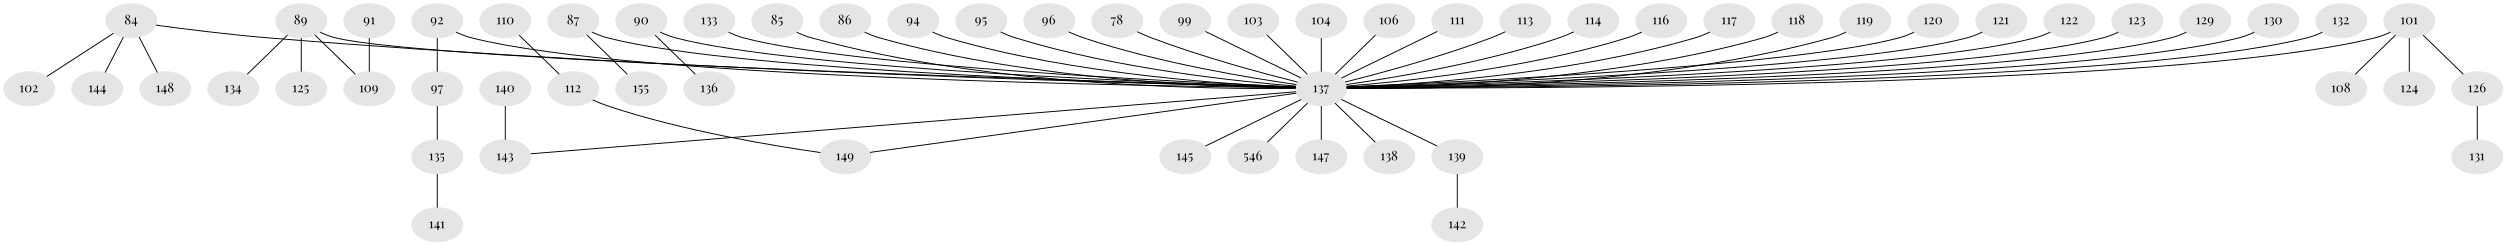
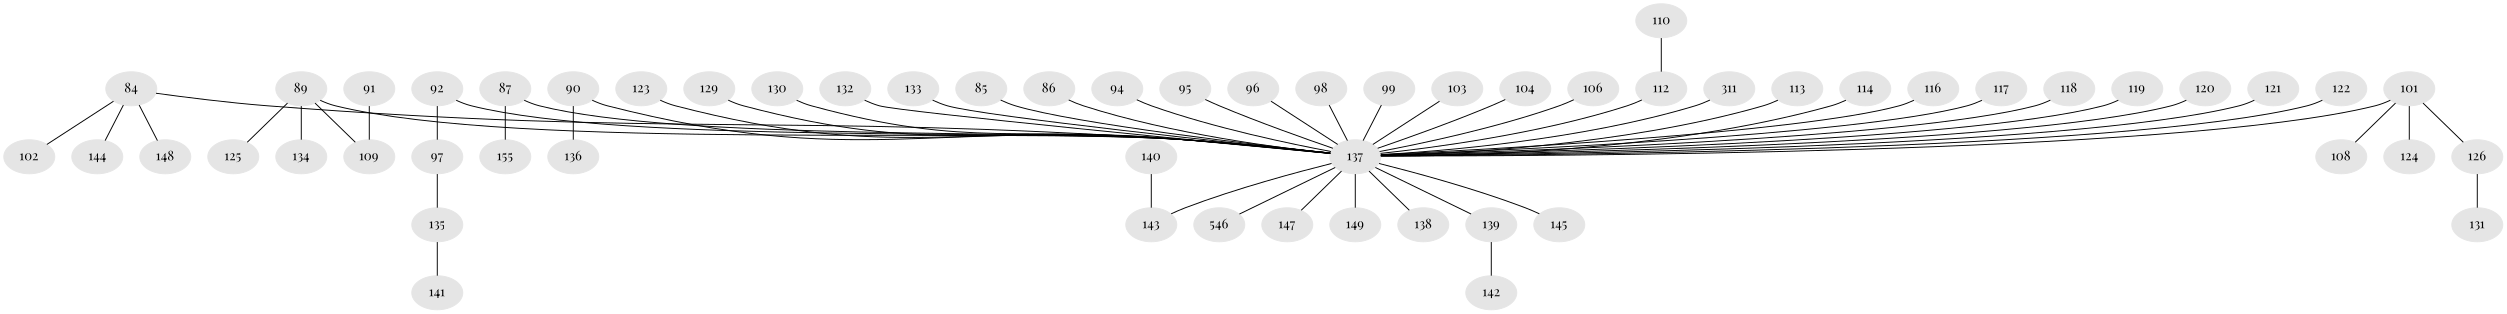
(1117, 21) -> (1321, 89)
(1457, 21) -> (1729, 89)
(705, 132) -> (1513, 134)
